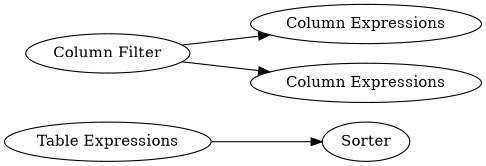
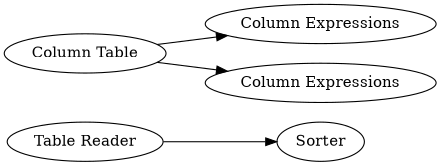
(108, 53) -> (85, 53)
(108, 142) -> (85, 142)
